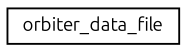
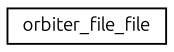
(93, 26) -> (87, 26)
